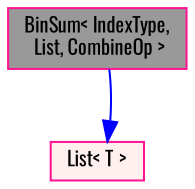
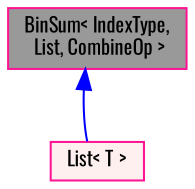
(111, 95) -> (84, 116)
